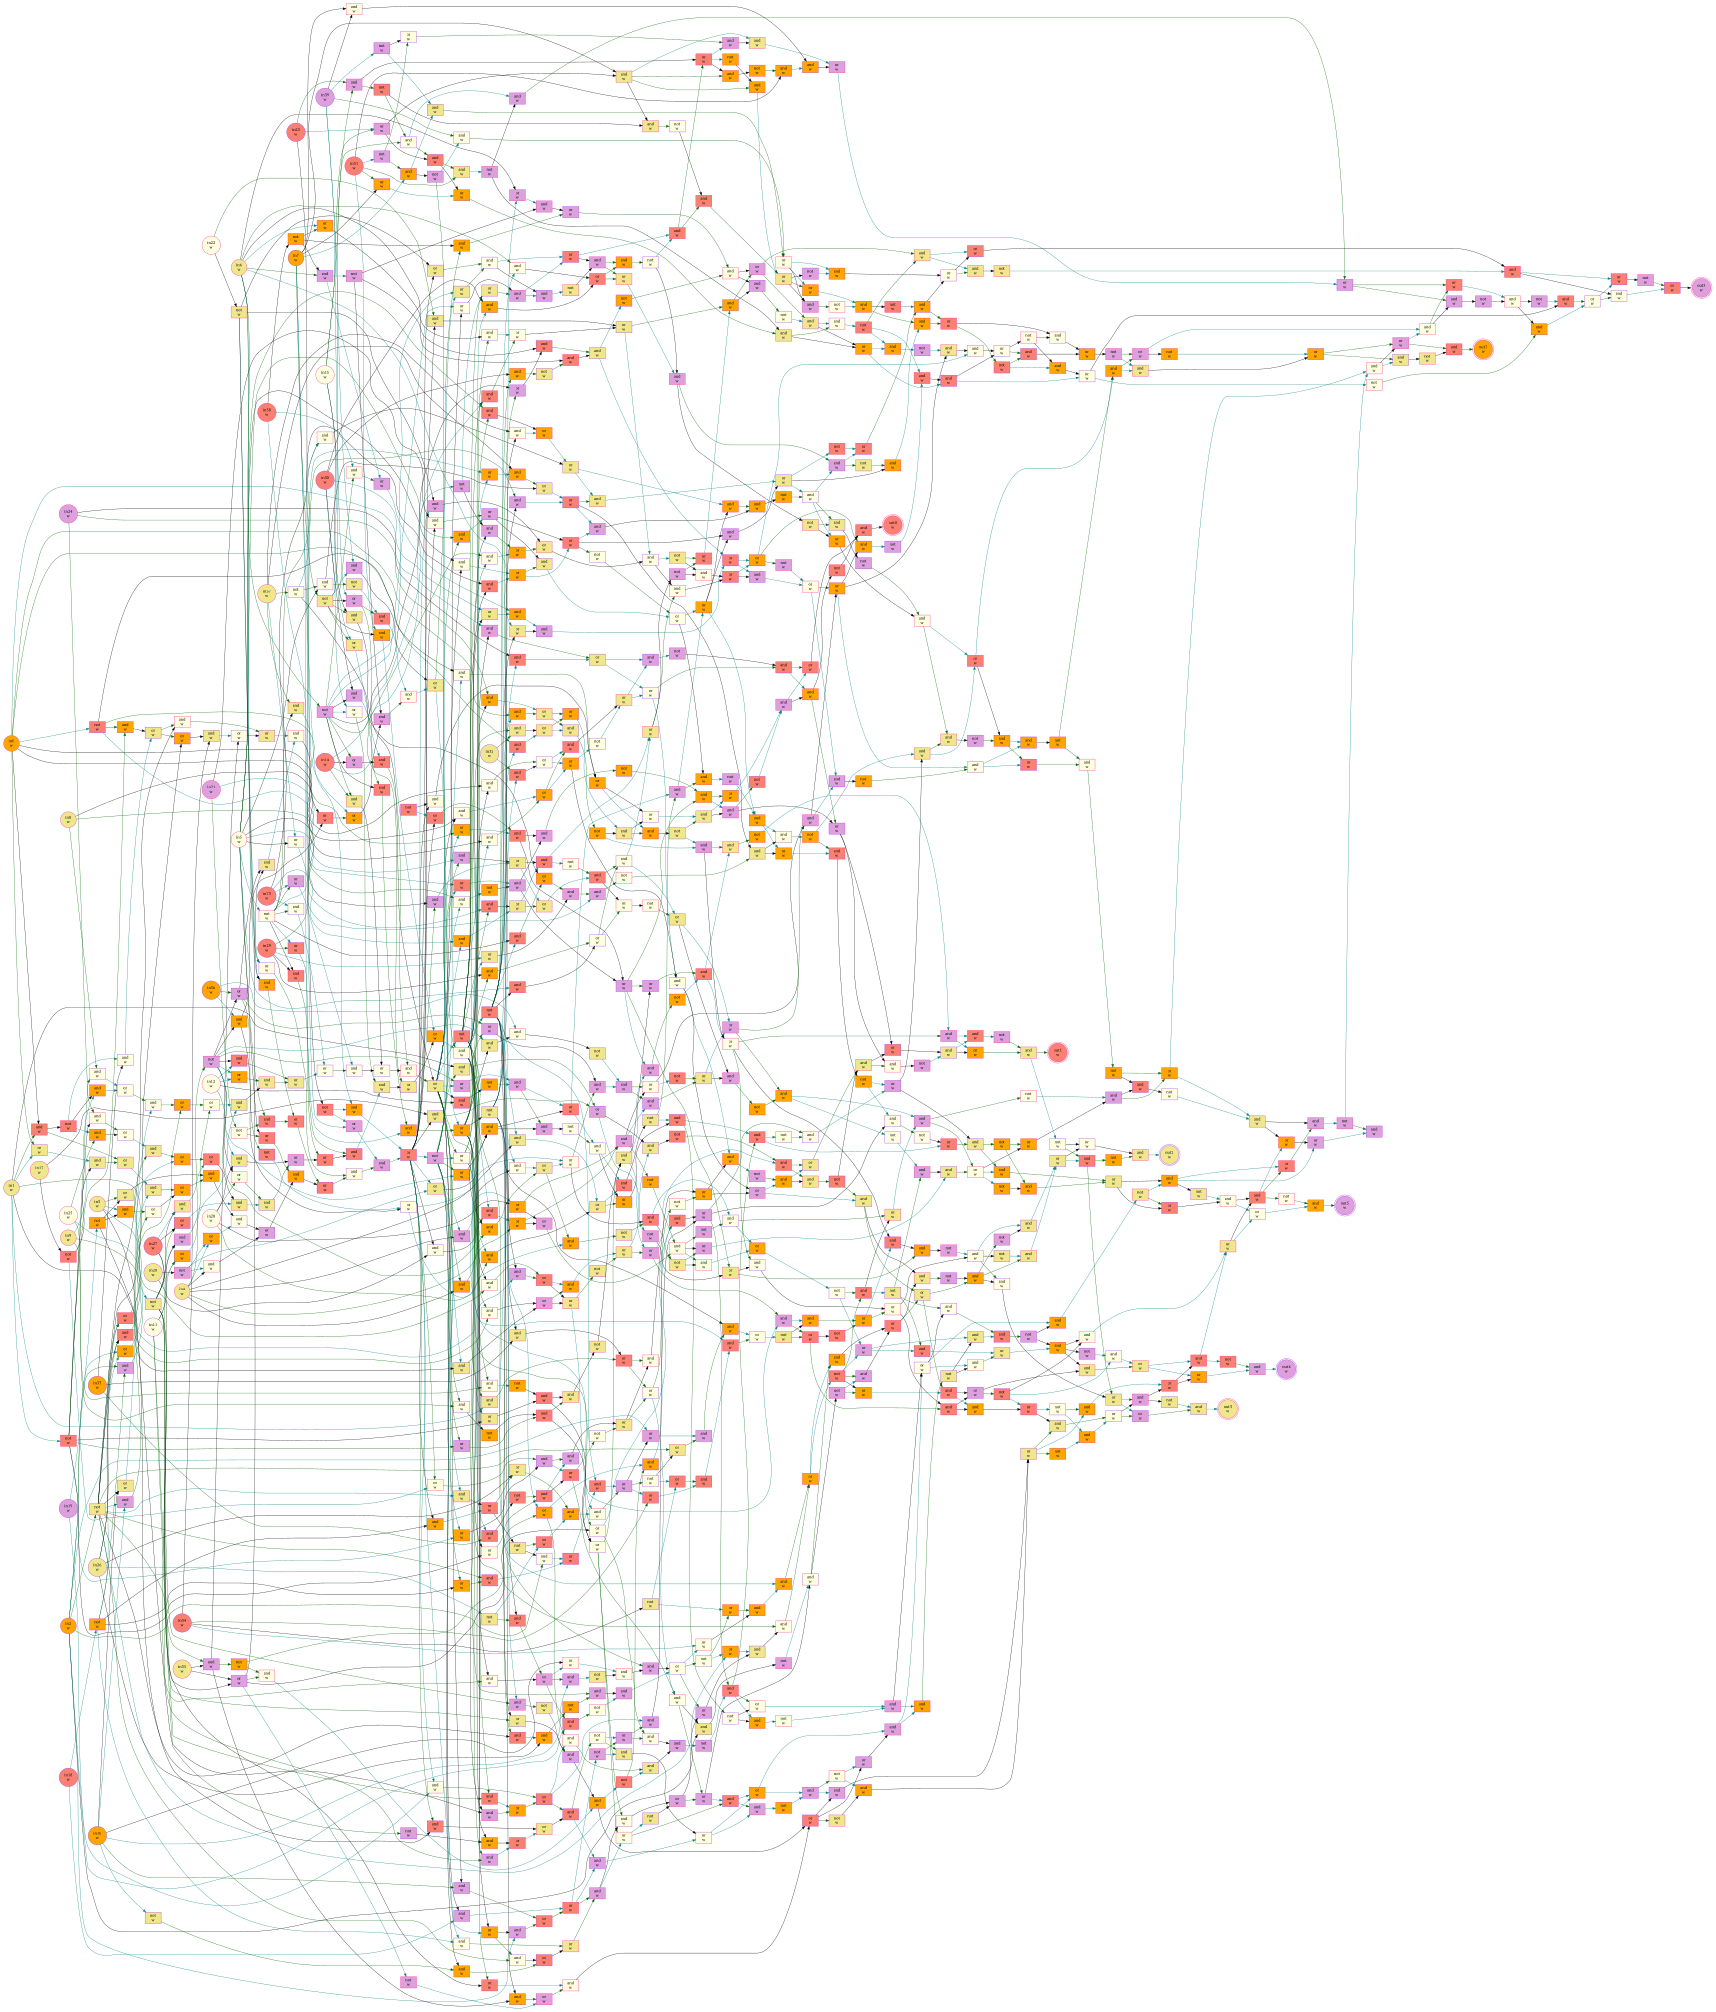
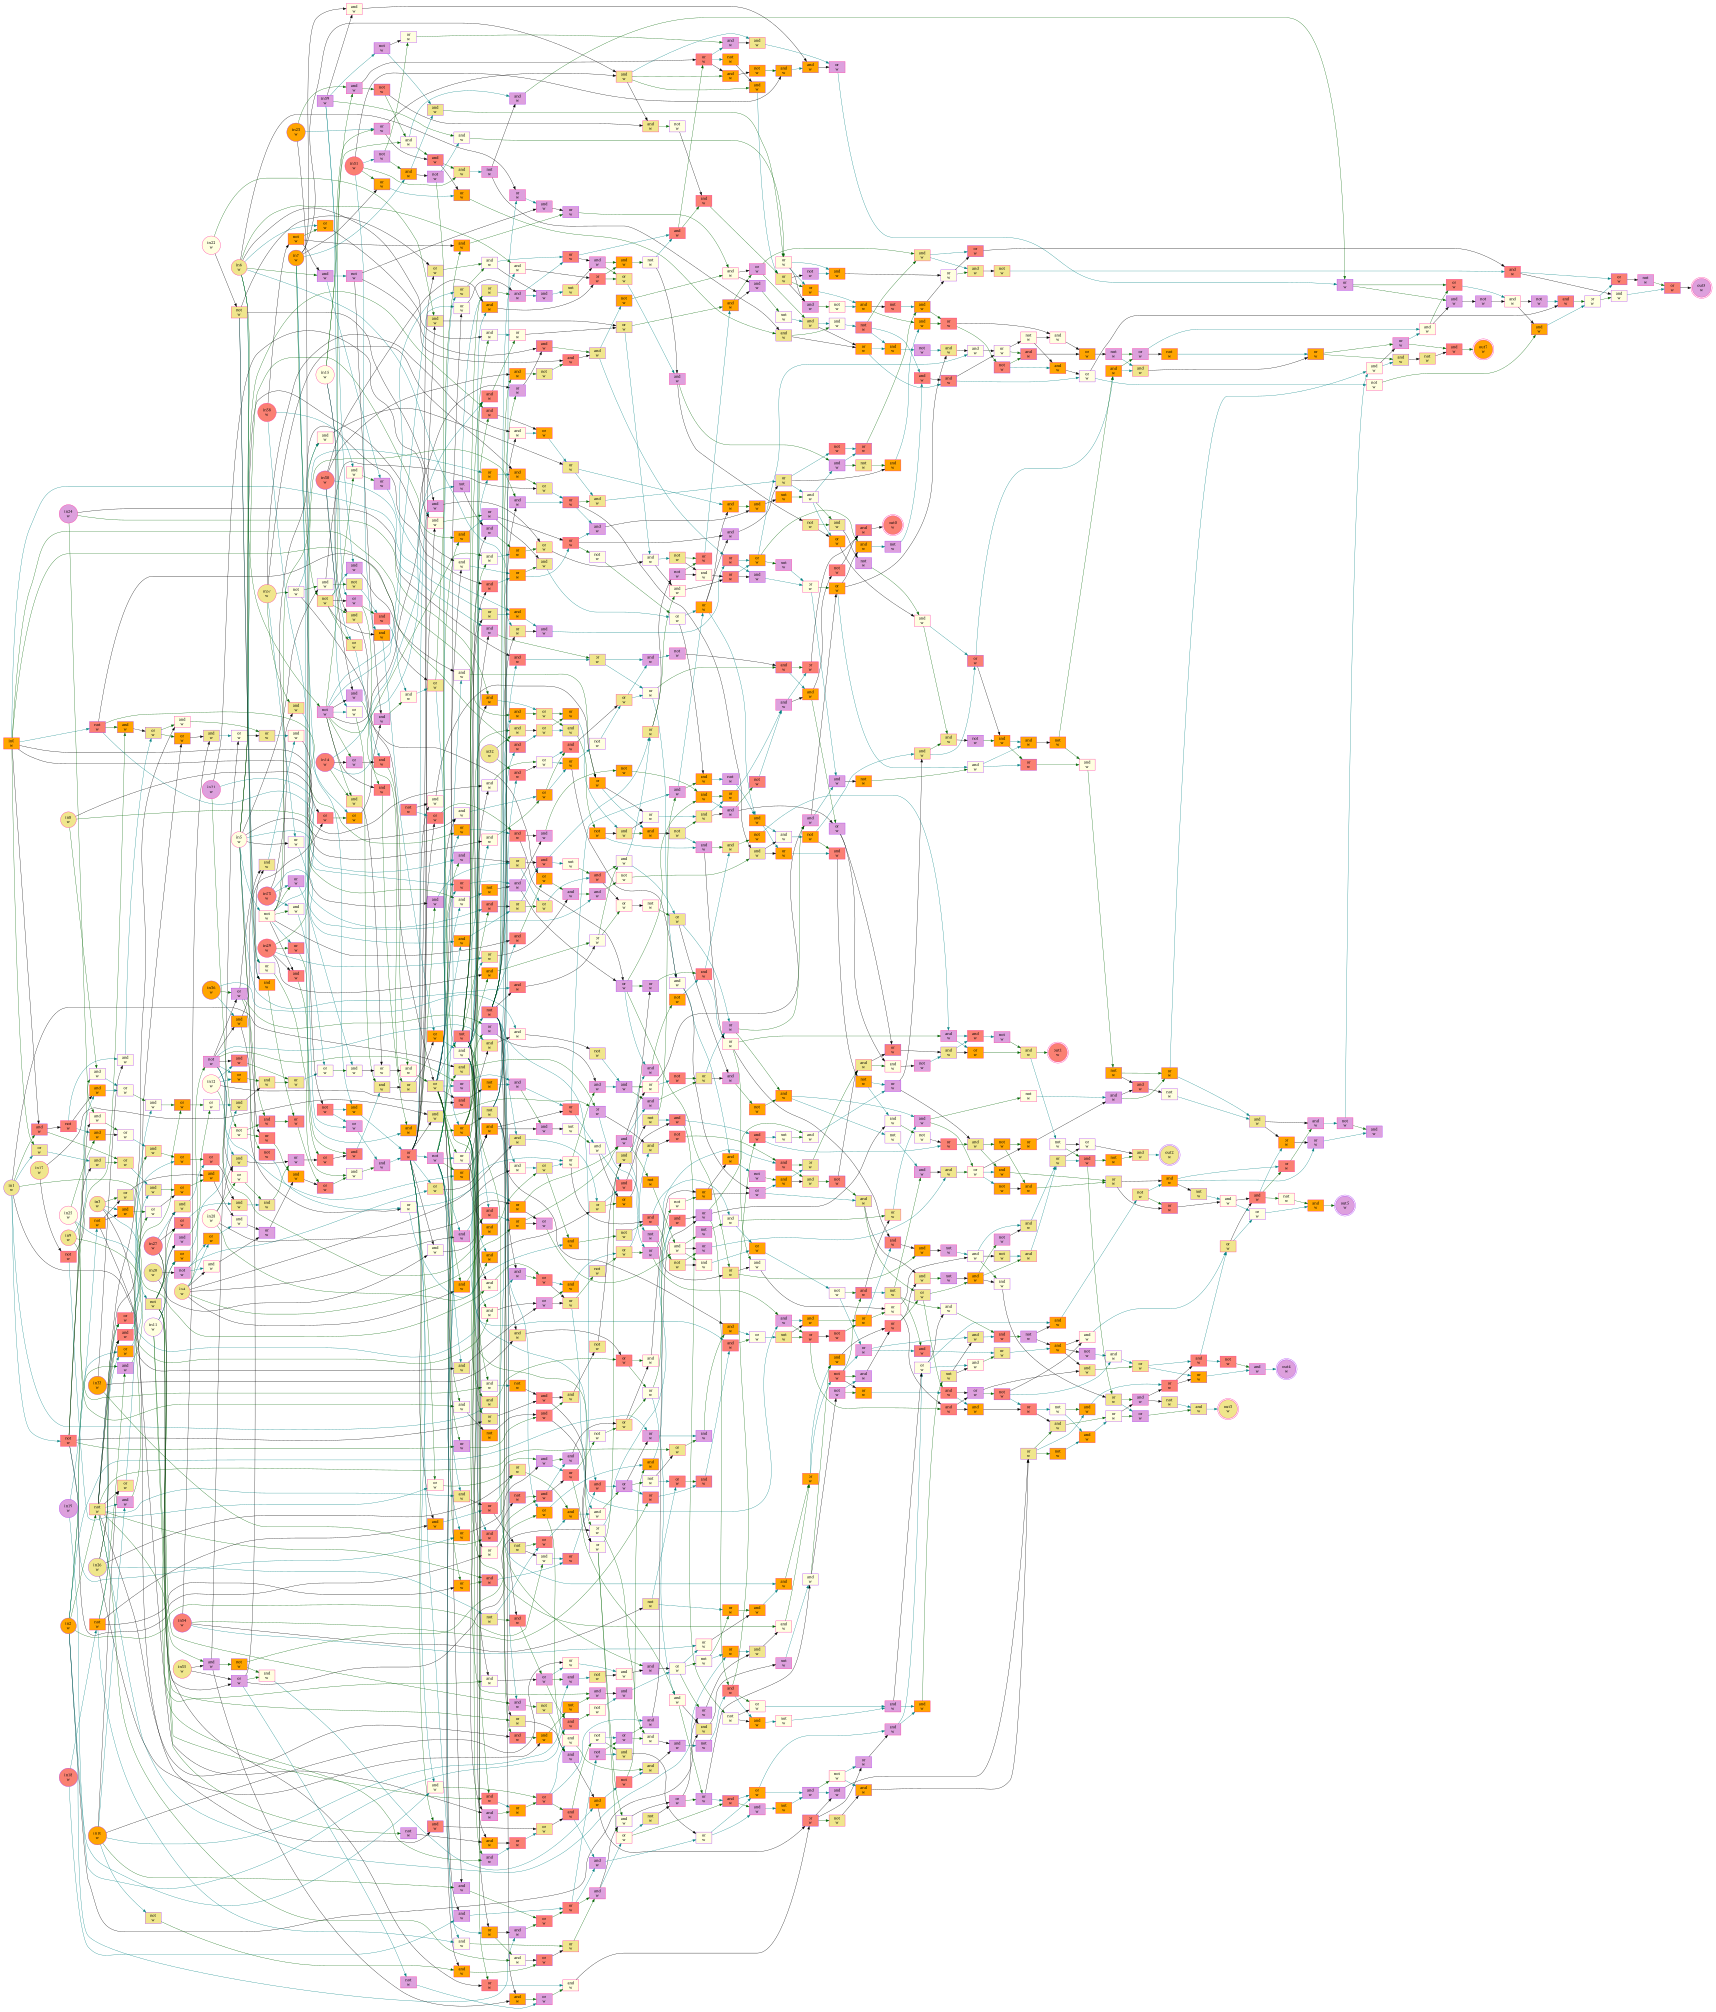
(325, 97) -> (325, 101)
(296, 132) -> (296, 132)
(11, 743) -> (12, 743)
